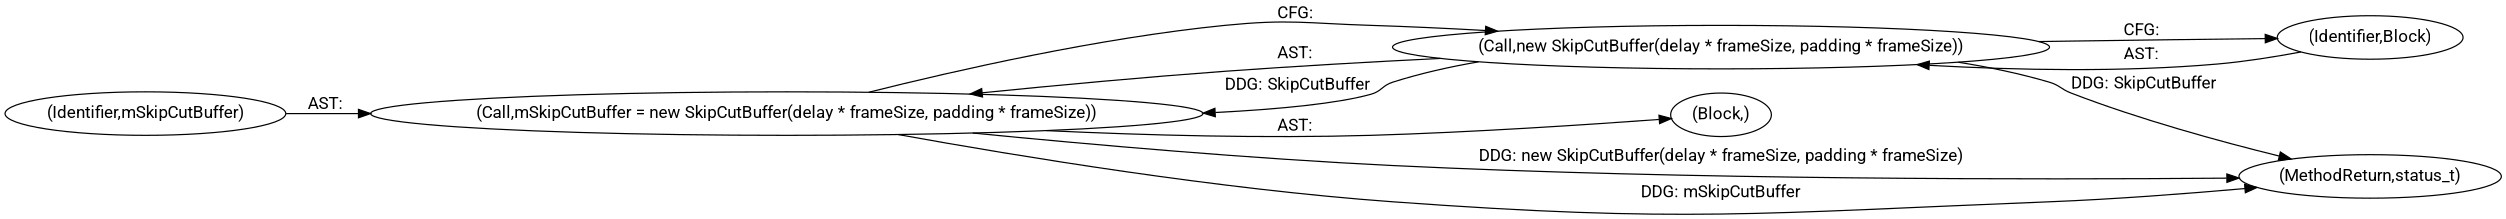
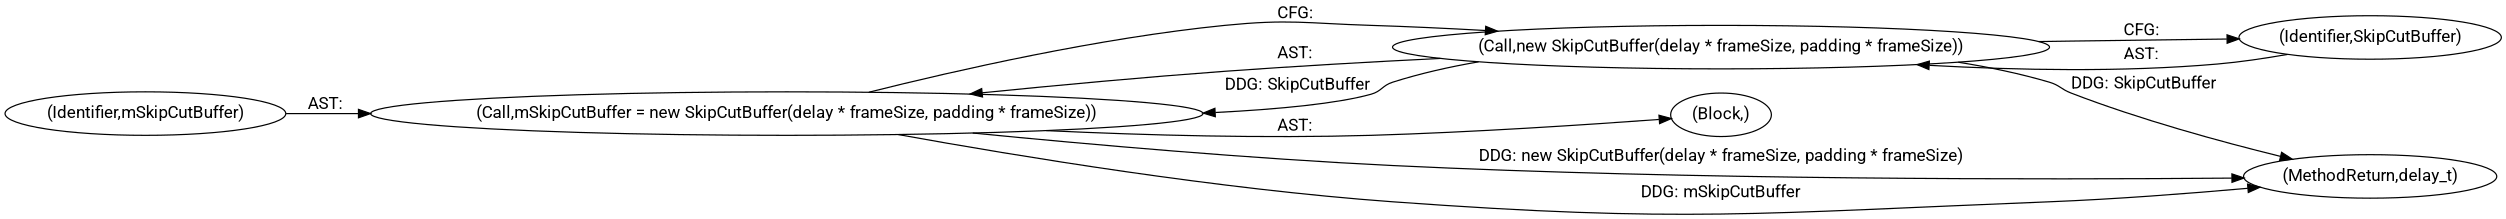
(2370, 37) -> (2370, 37)
(2370, 176) -> (2370, 176)
